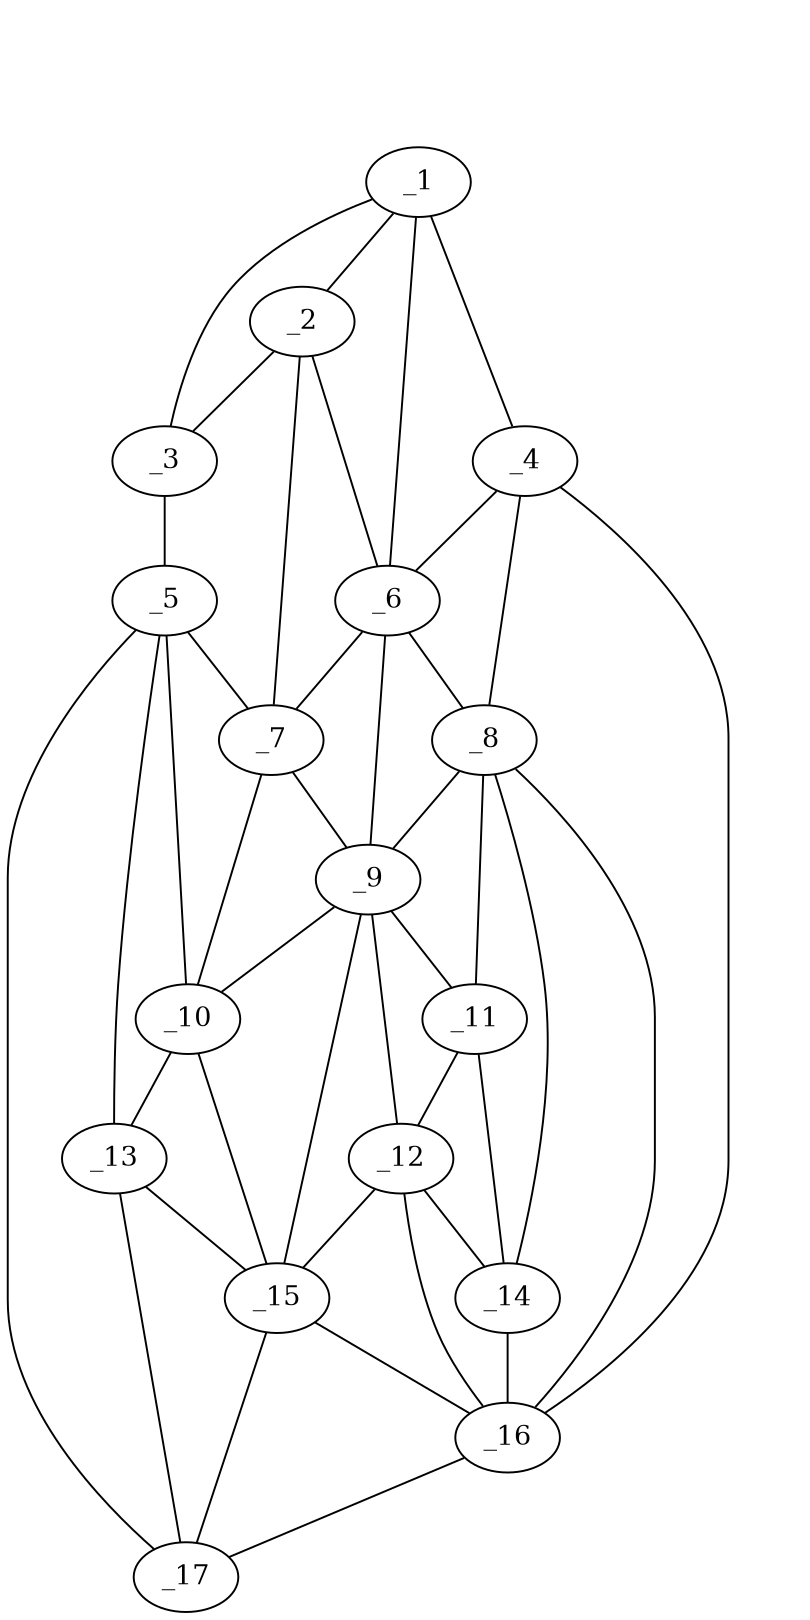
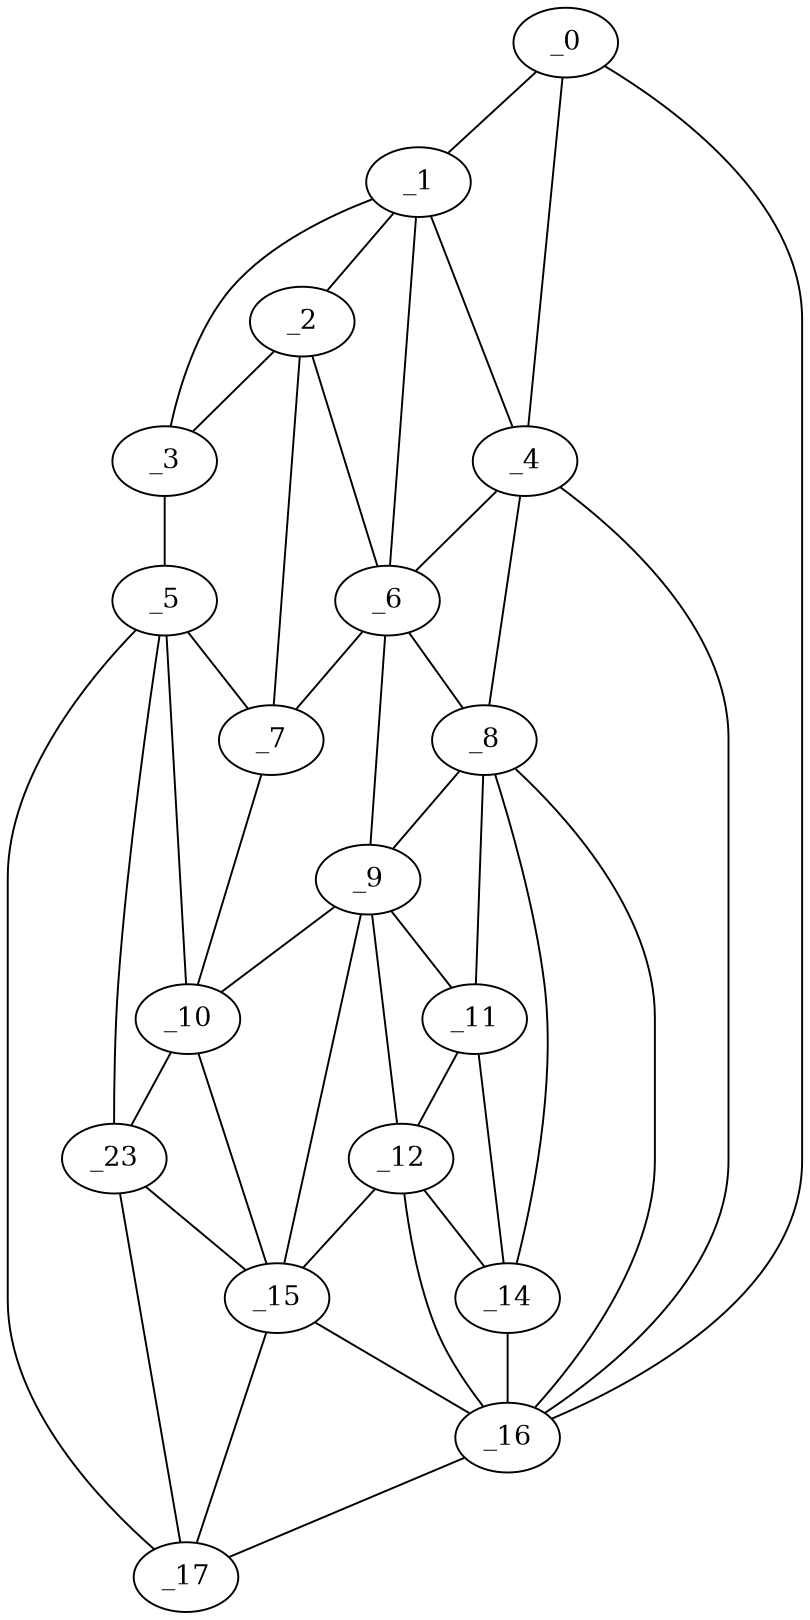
none -> (566, 43)
(320, 810) -> none
(114, 1159) -> (114, 1159)
